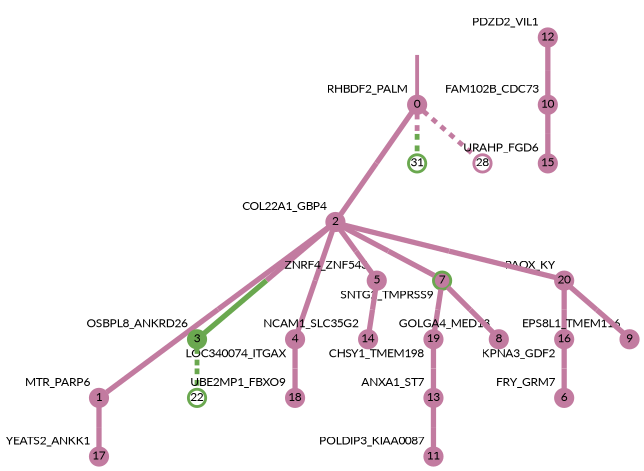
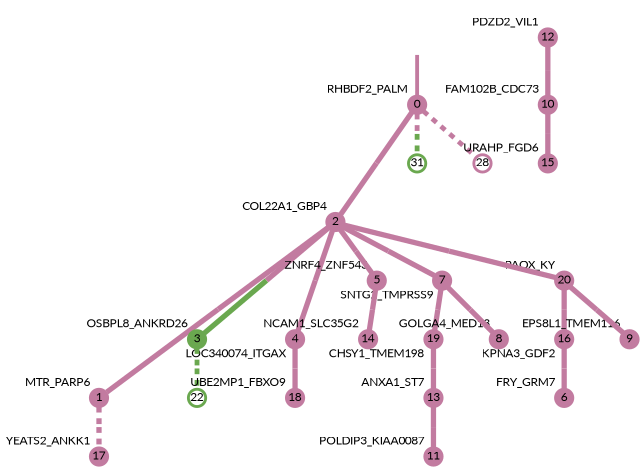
(442, 281) -> (442, 281)
(99, 427) -> (99, 427)
